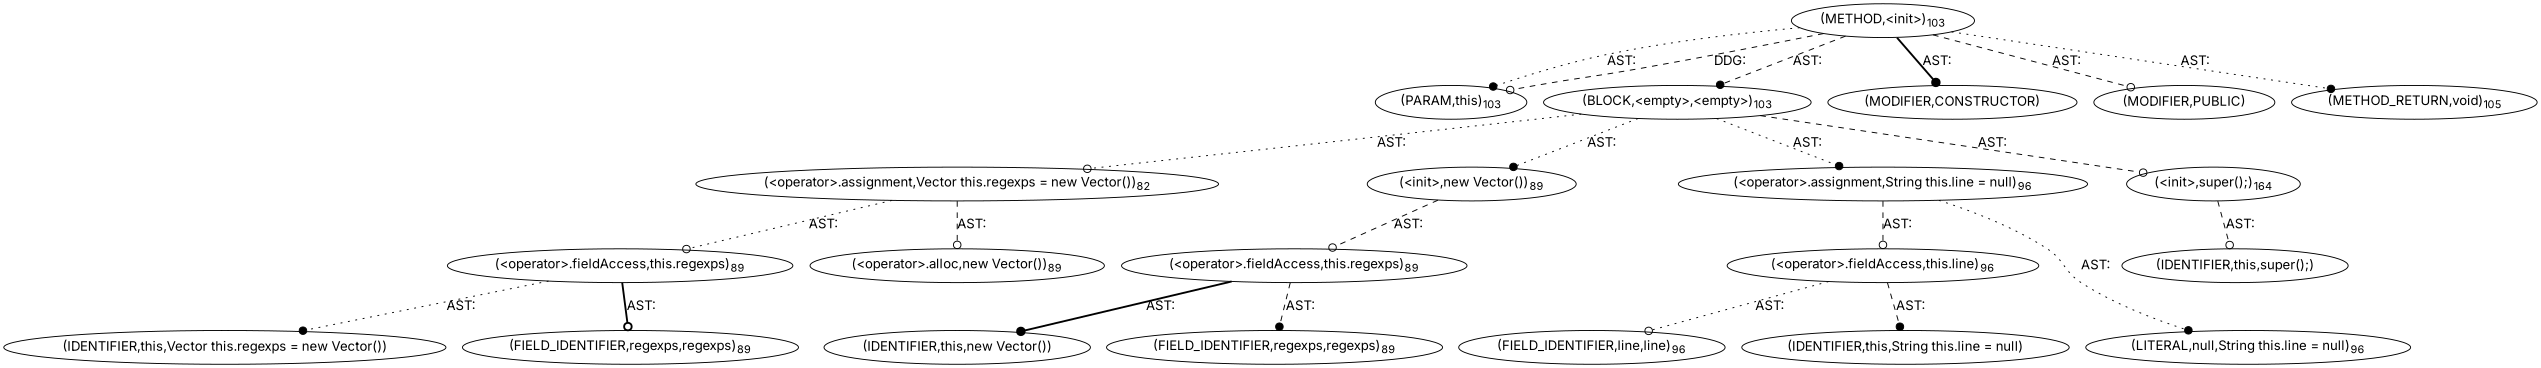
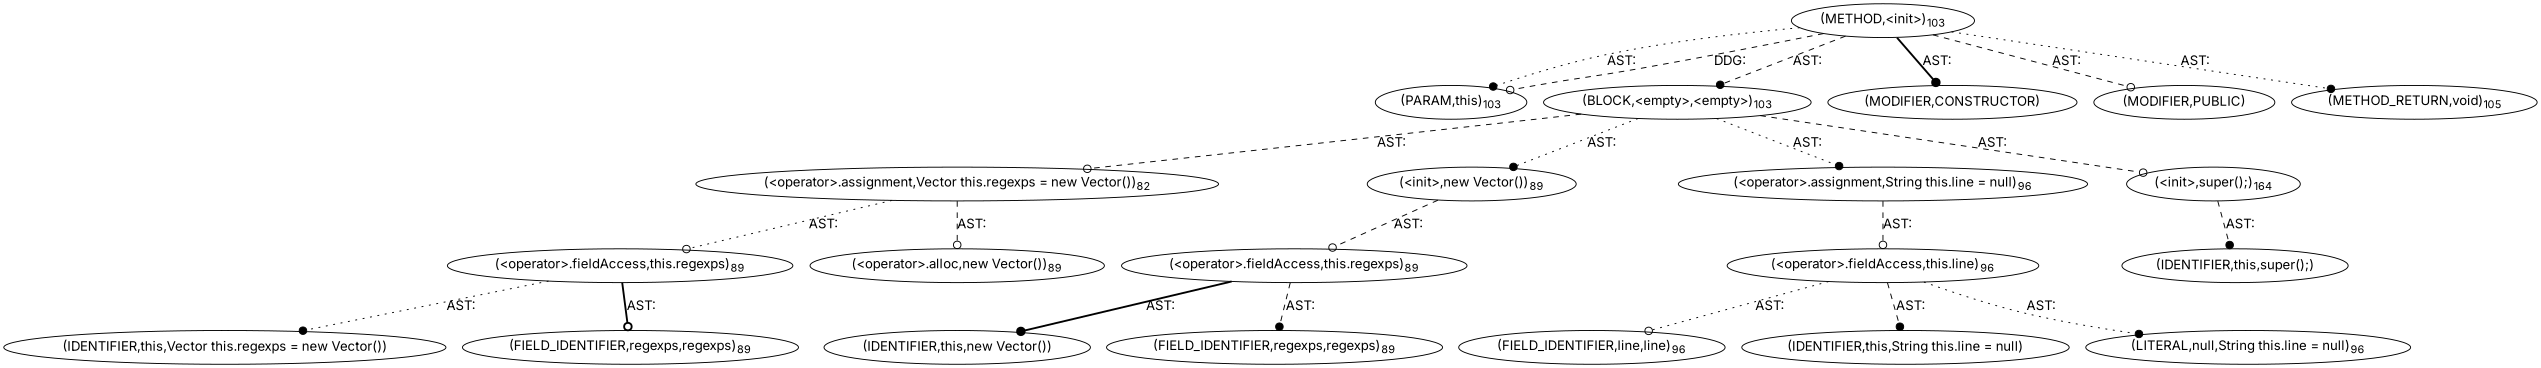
(1336, 141) -> (1336, 141)
(2223, 221) -> (2223, 221)
(2063, 264) -> (2028, 314)
